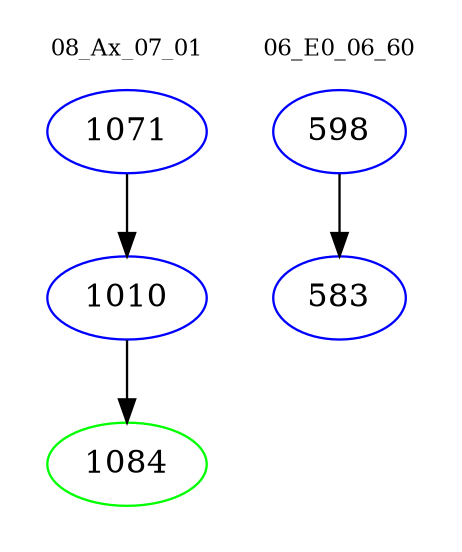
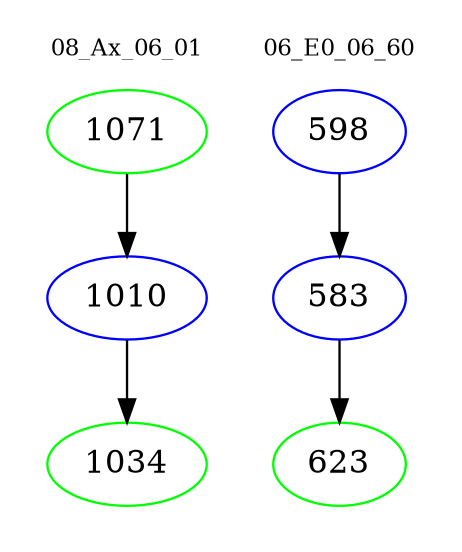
(127, 50) -> (127, 50)
(127, 132) -> (127, 132)
(127, 464) -> (127, 464)
none -> (340, 464)
